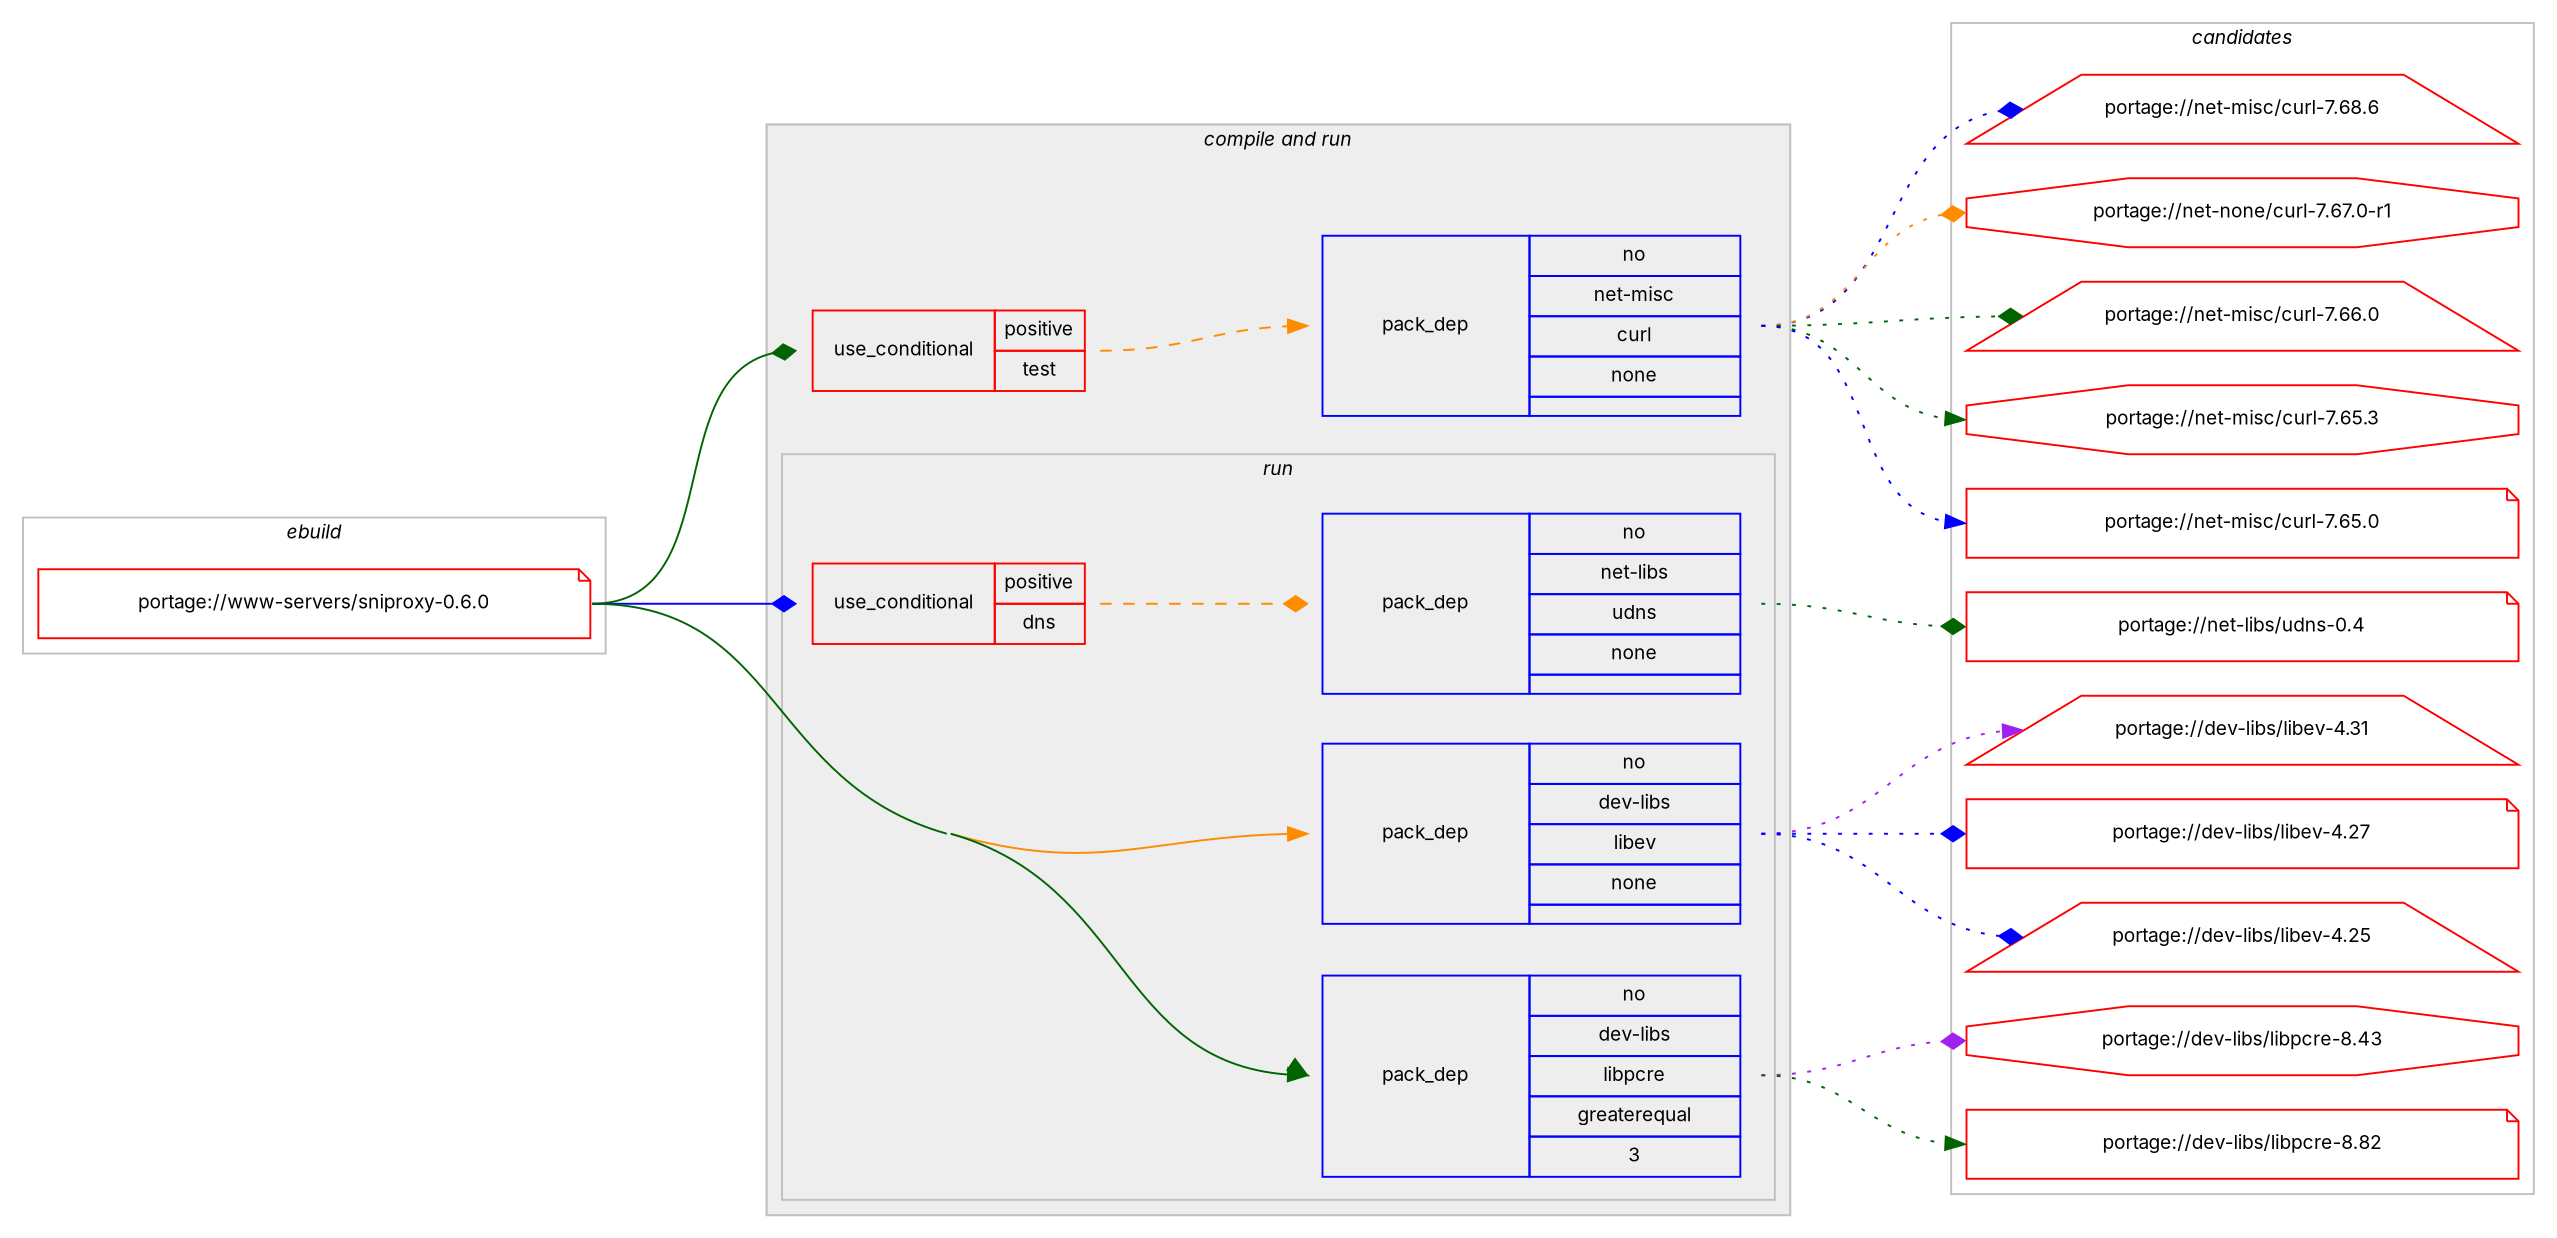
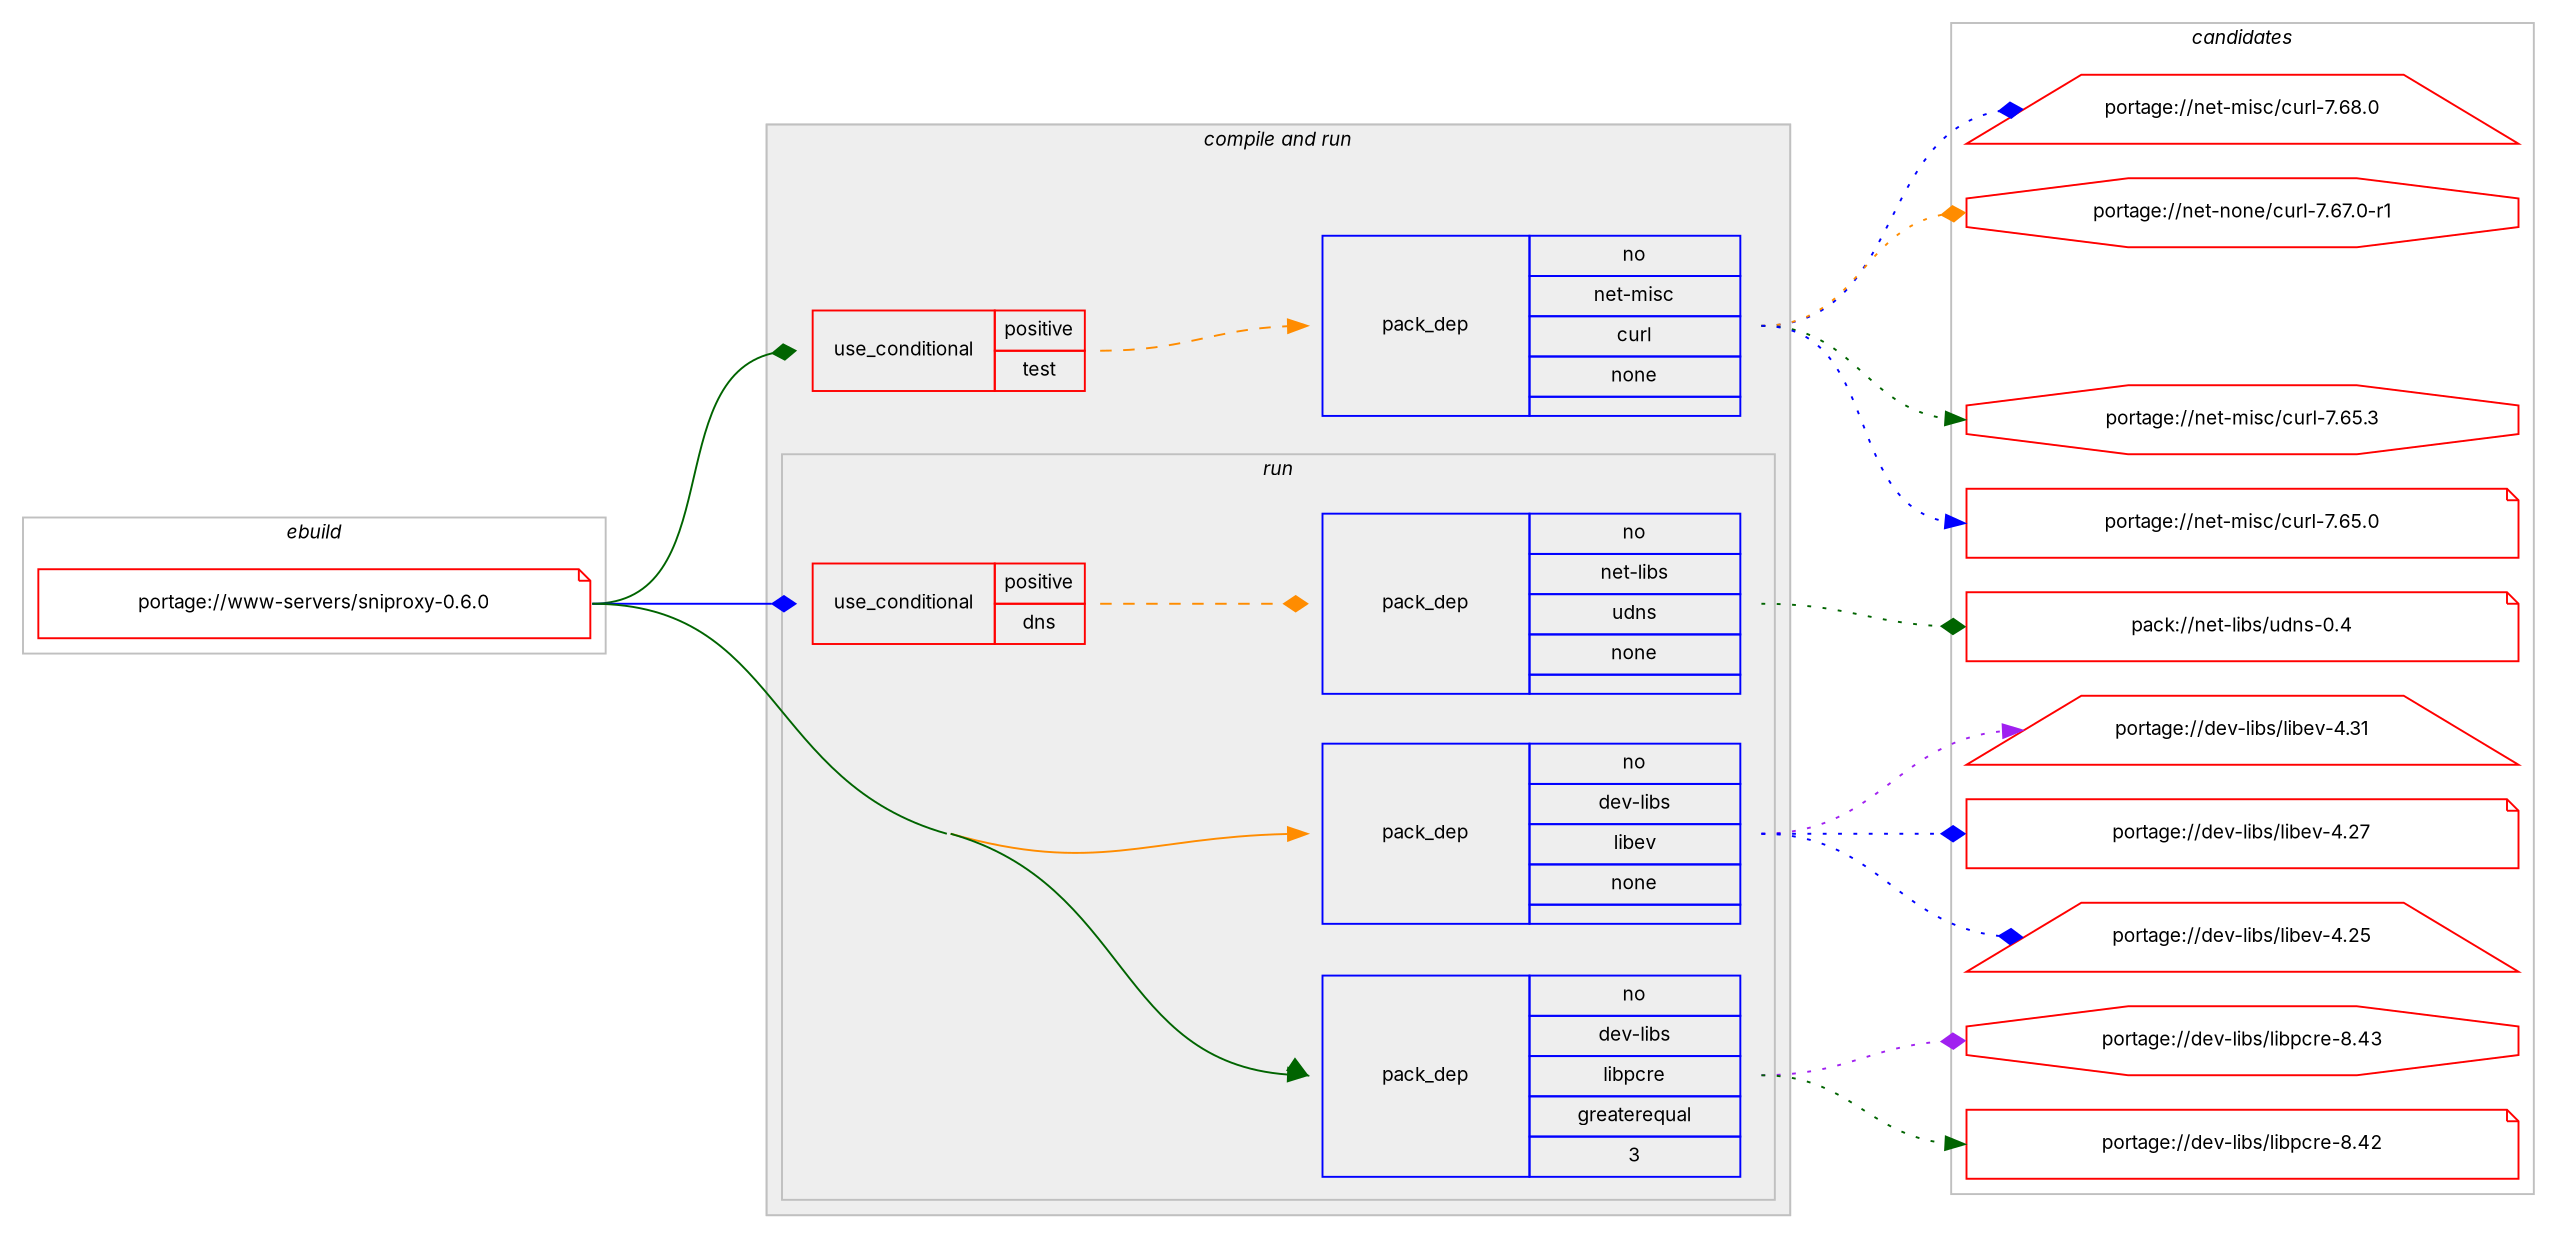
(2242, 109) -> (2242, 109)
(2242, 316) -> none
(2242, 627) -> (2242, 627)
(2242, 1144) -> (2242, 1144)
